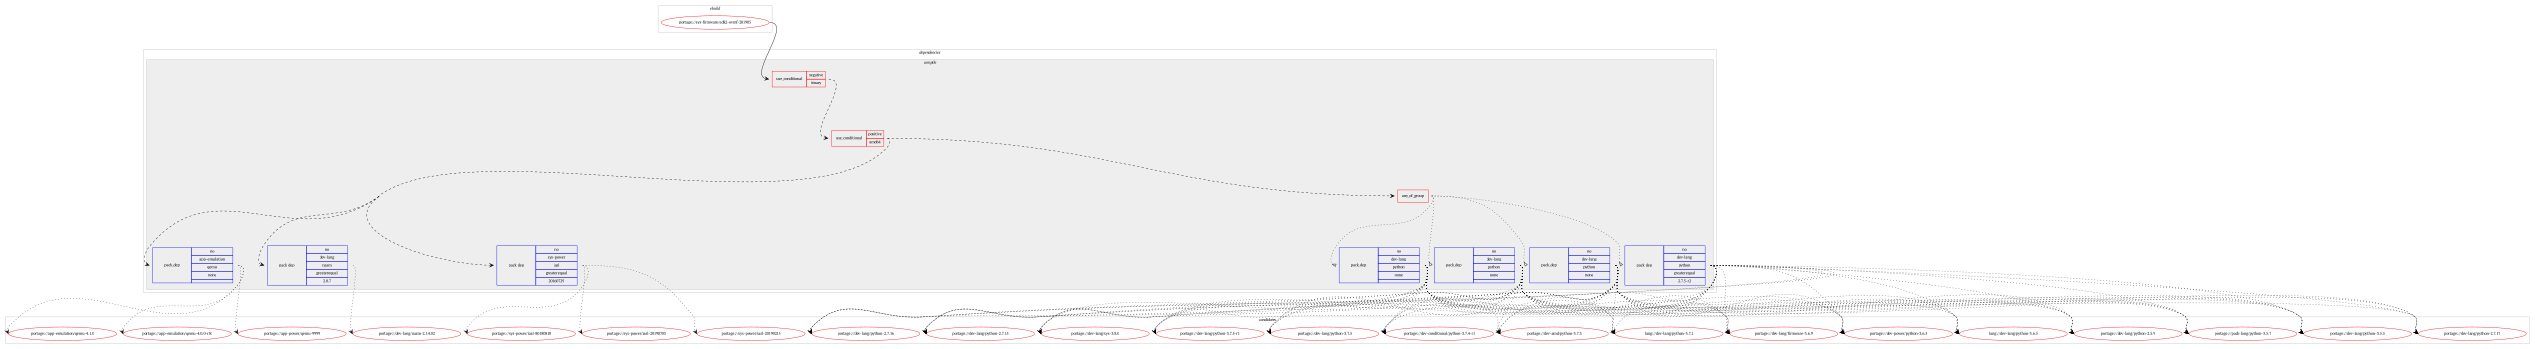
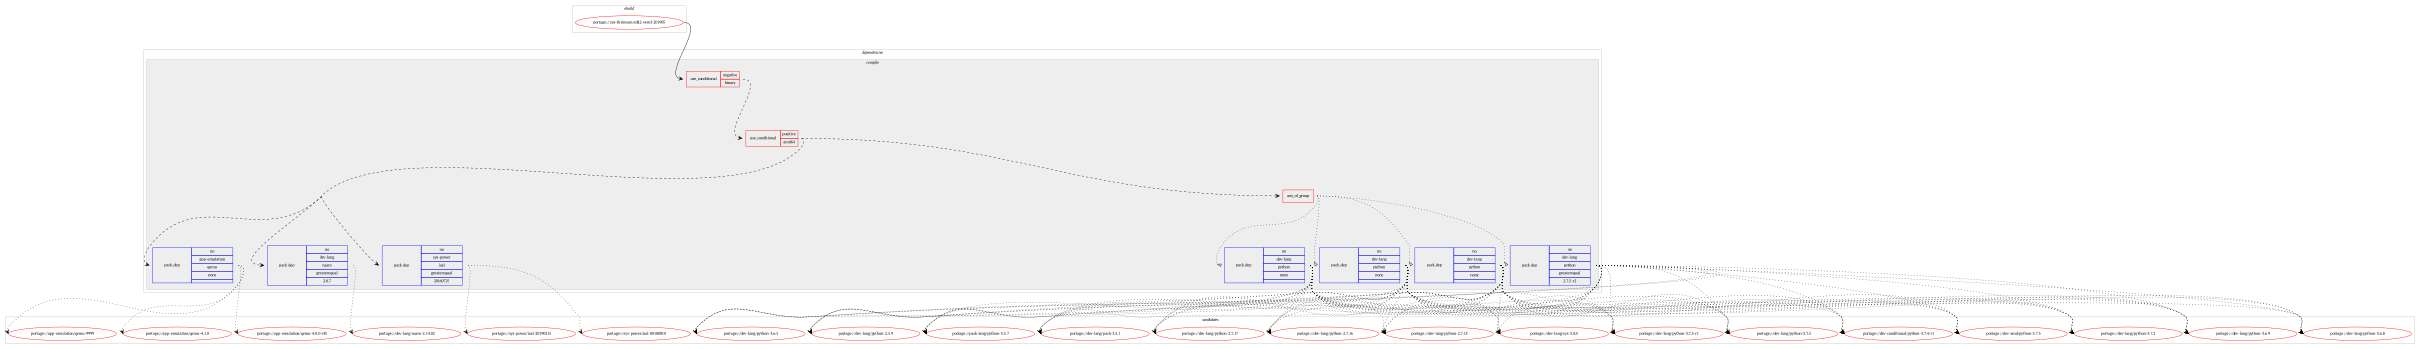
(292, 334) -> (63, 334)
(636, 334) -> none
(1669, 334) -> (2128, 334)
(1784, 334) -> (2243, 334)
(1899, 334) -> (2358, 334)
(2013, 334) -> (751, 334)
(2358, 334) -> (1095, 334)
